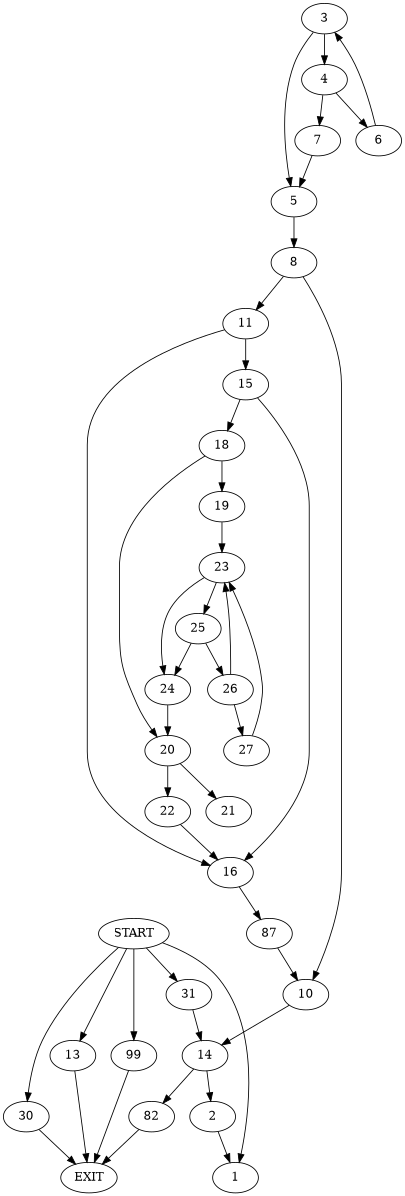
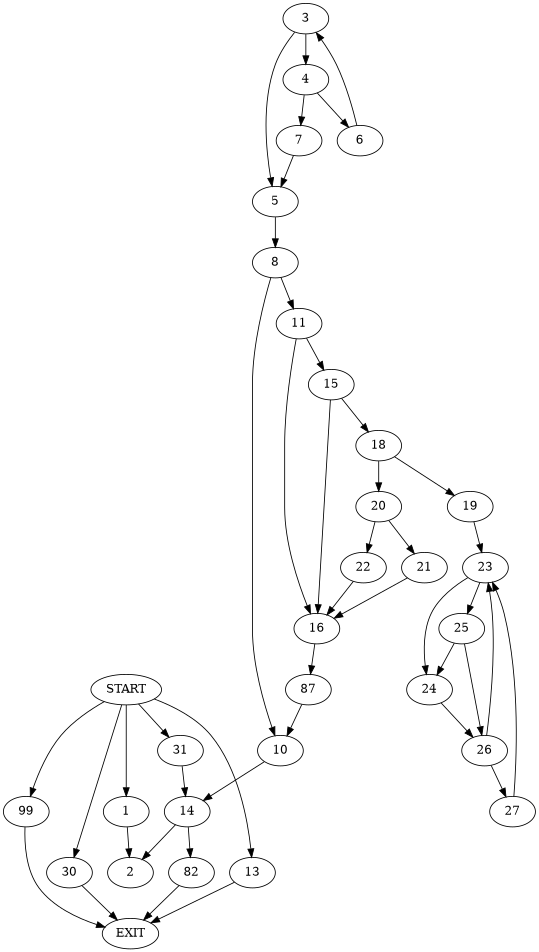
none -> (375, 596)
(168, 716) -> (454, 717)
(222, 1143) -> (128, 838)
